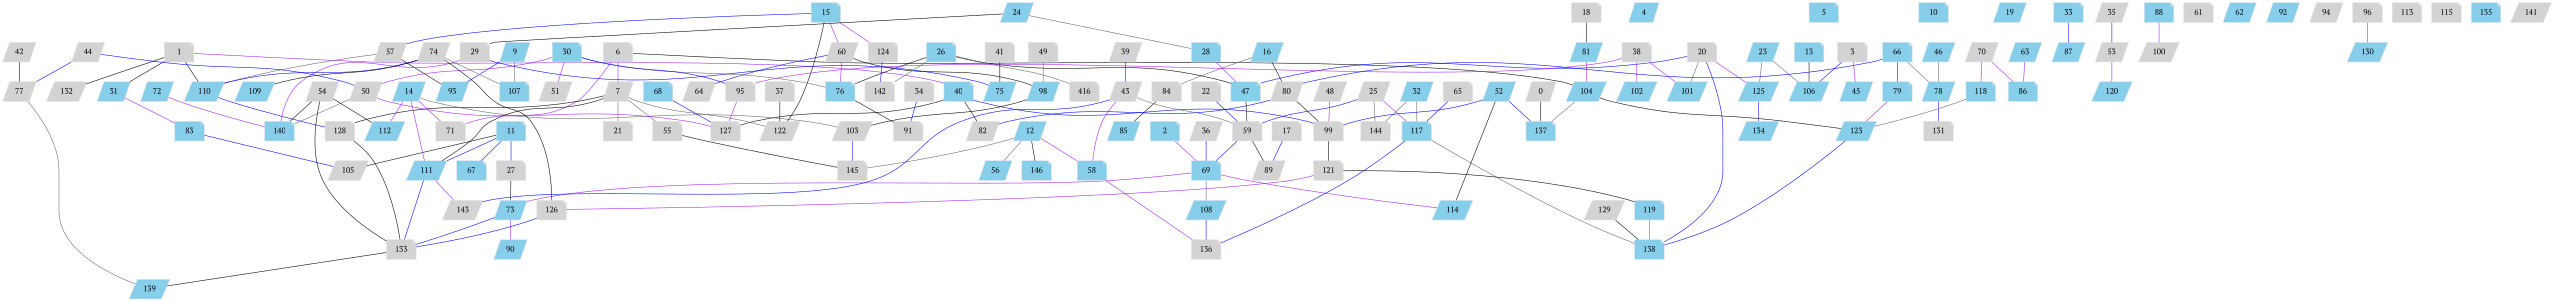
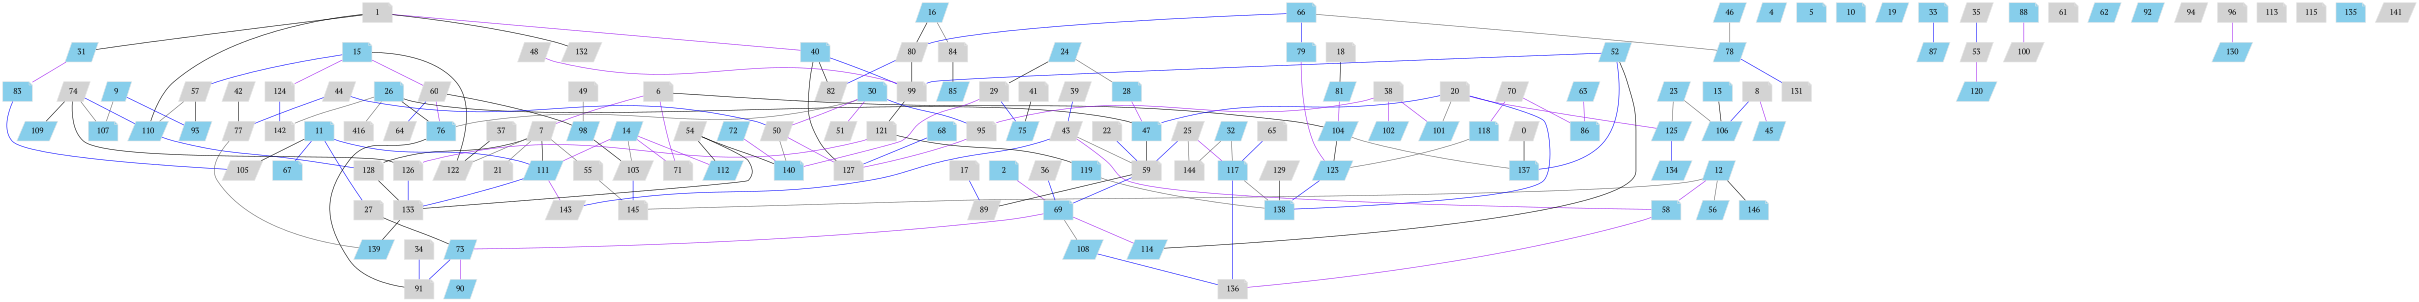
(1852, 52) -> (1757, 92)
(760, 152) -> (610, 190)
(456, 232) -> (440, 269)
